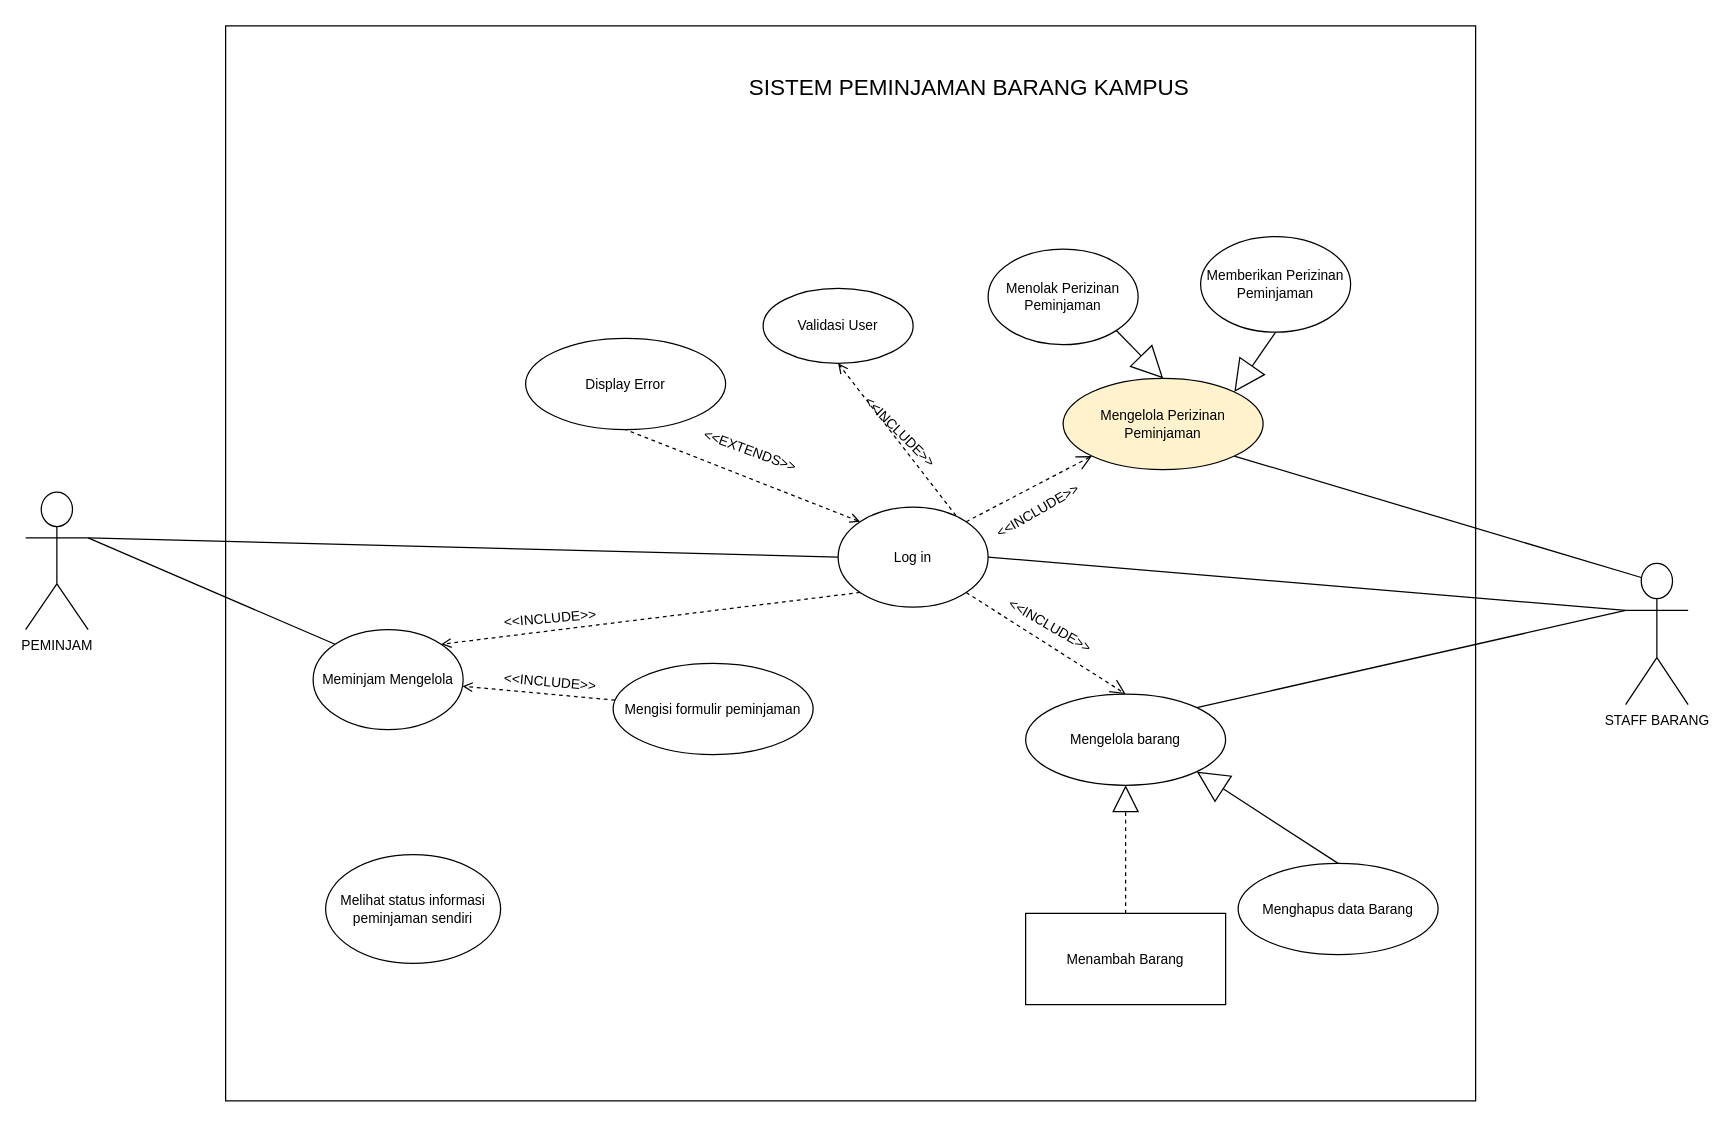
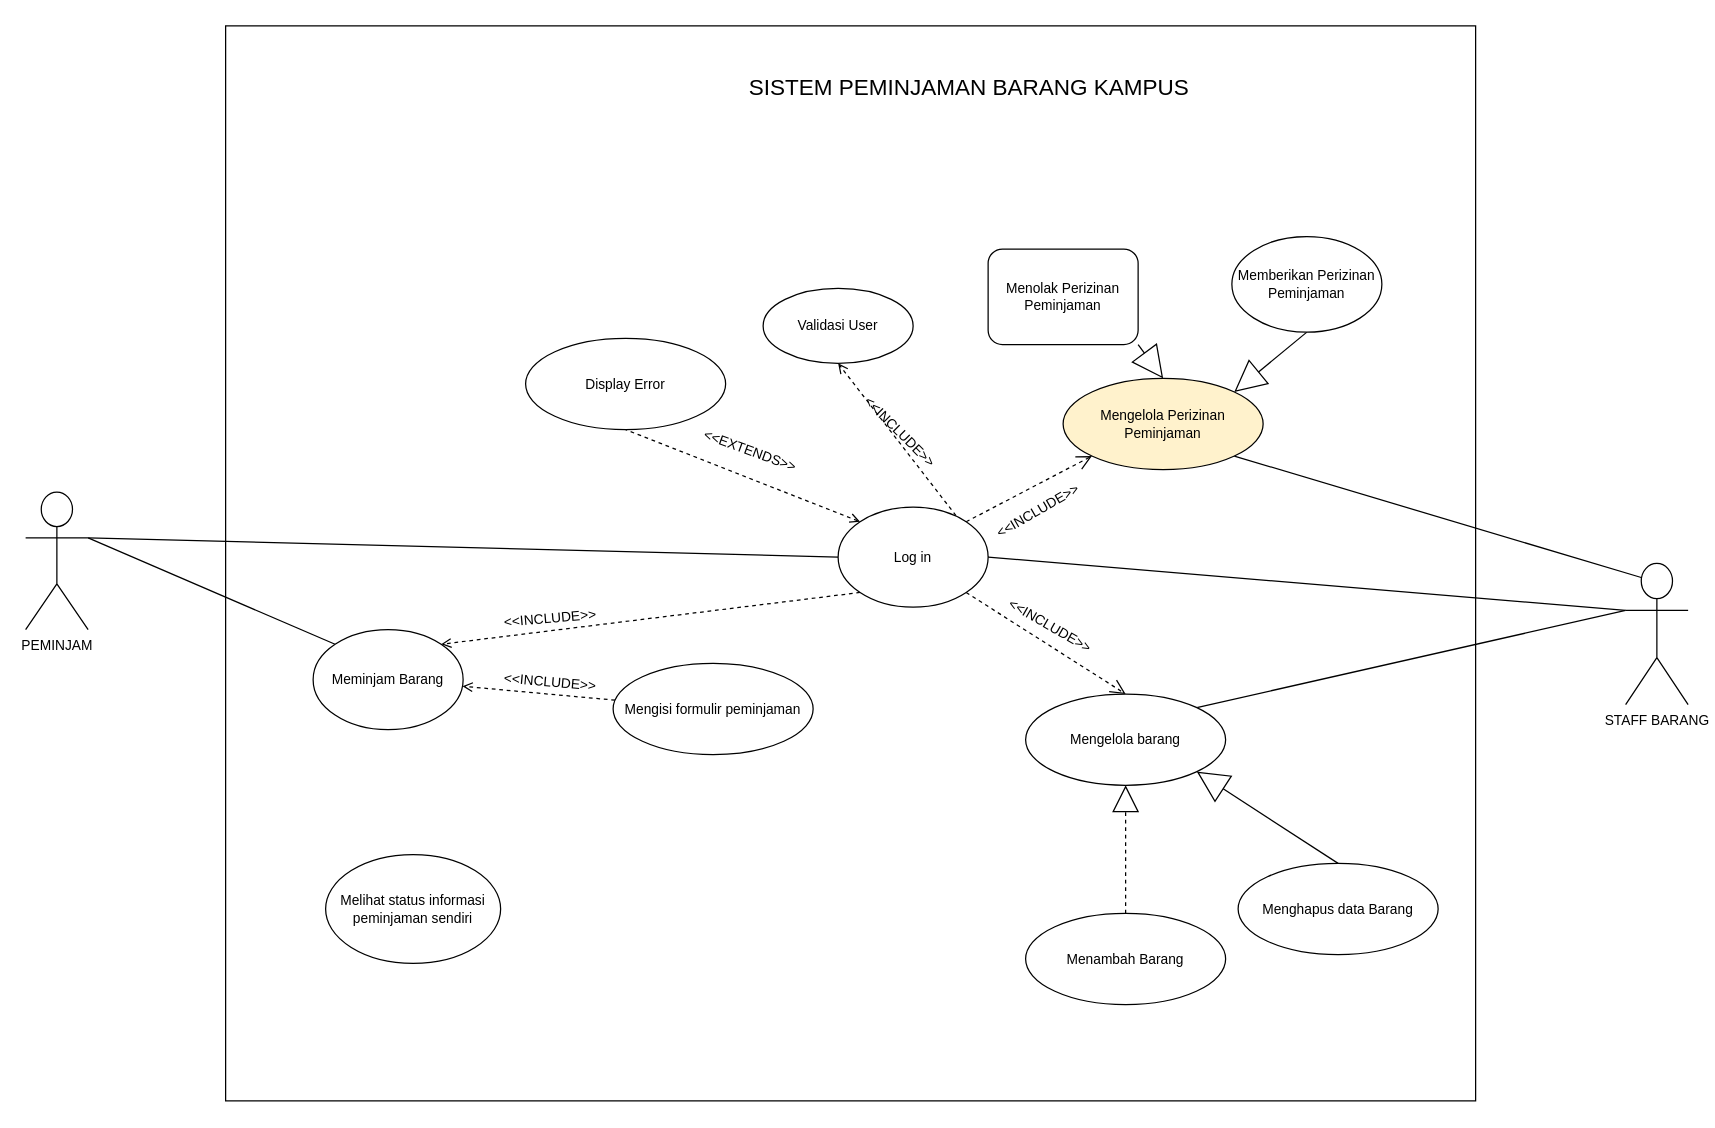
(1276, 284) -> (1307, 284)
(1063, 297) -> (1063, 297)
(388, 679) -> (388, 679)
(1126, 959) -> (1126, 959)
